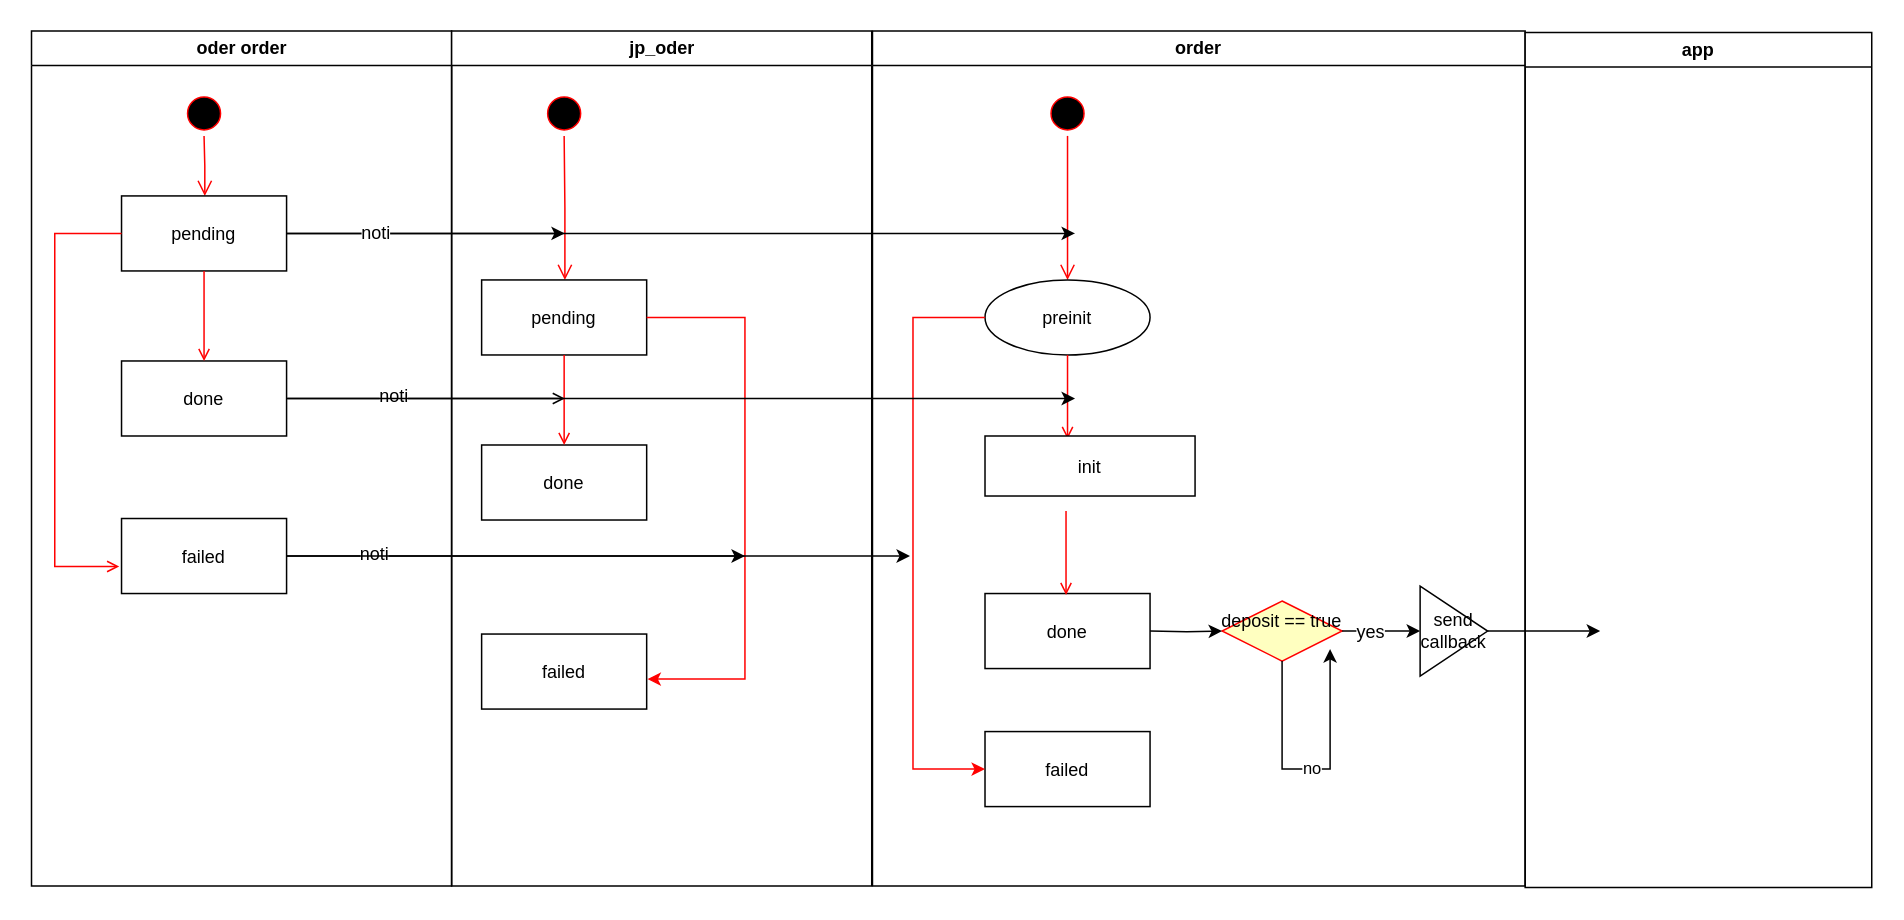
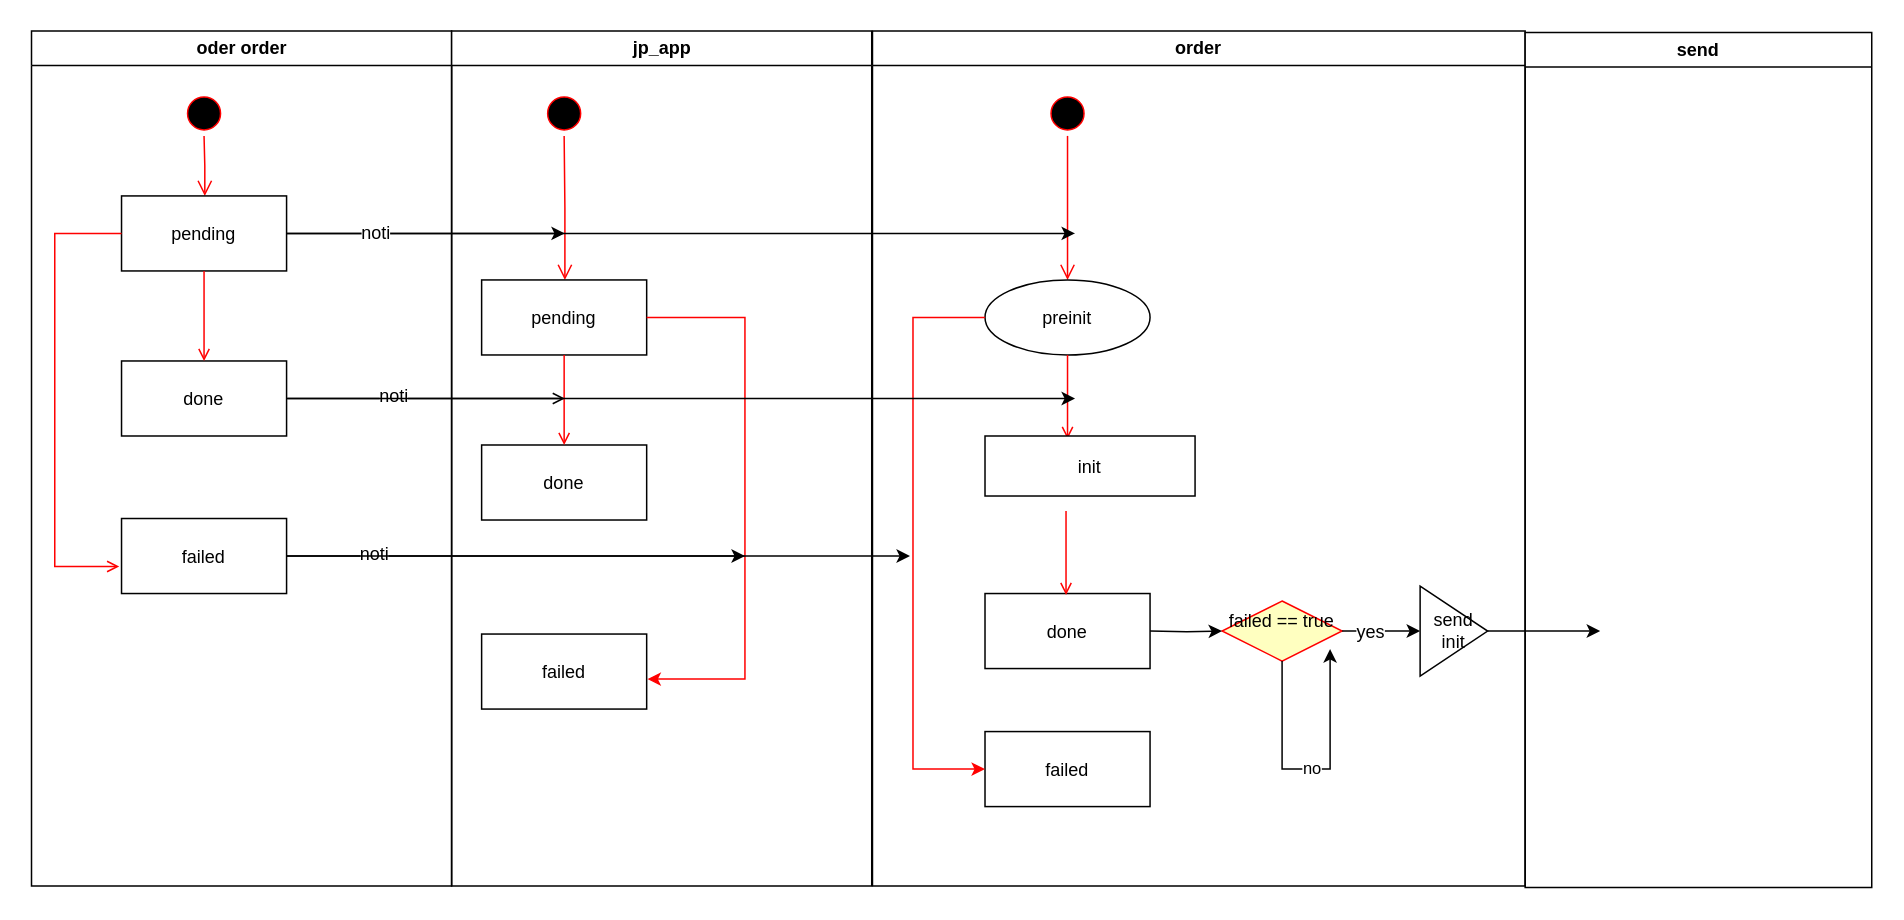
(662, 49) -> (662, 49)
(1698, 50) -> (1698, 50)
(1281, 621) -> (1281, 621)
(1454, 631) -> (1454, 631)
